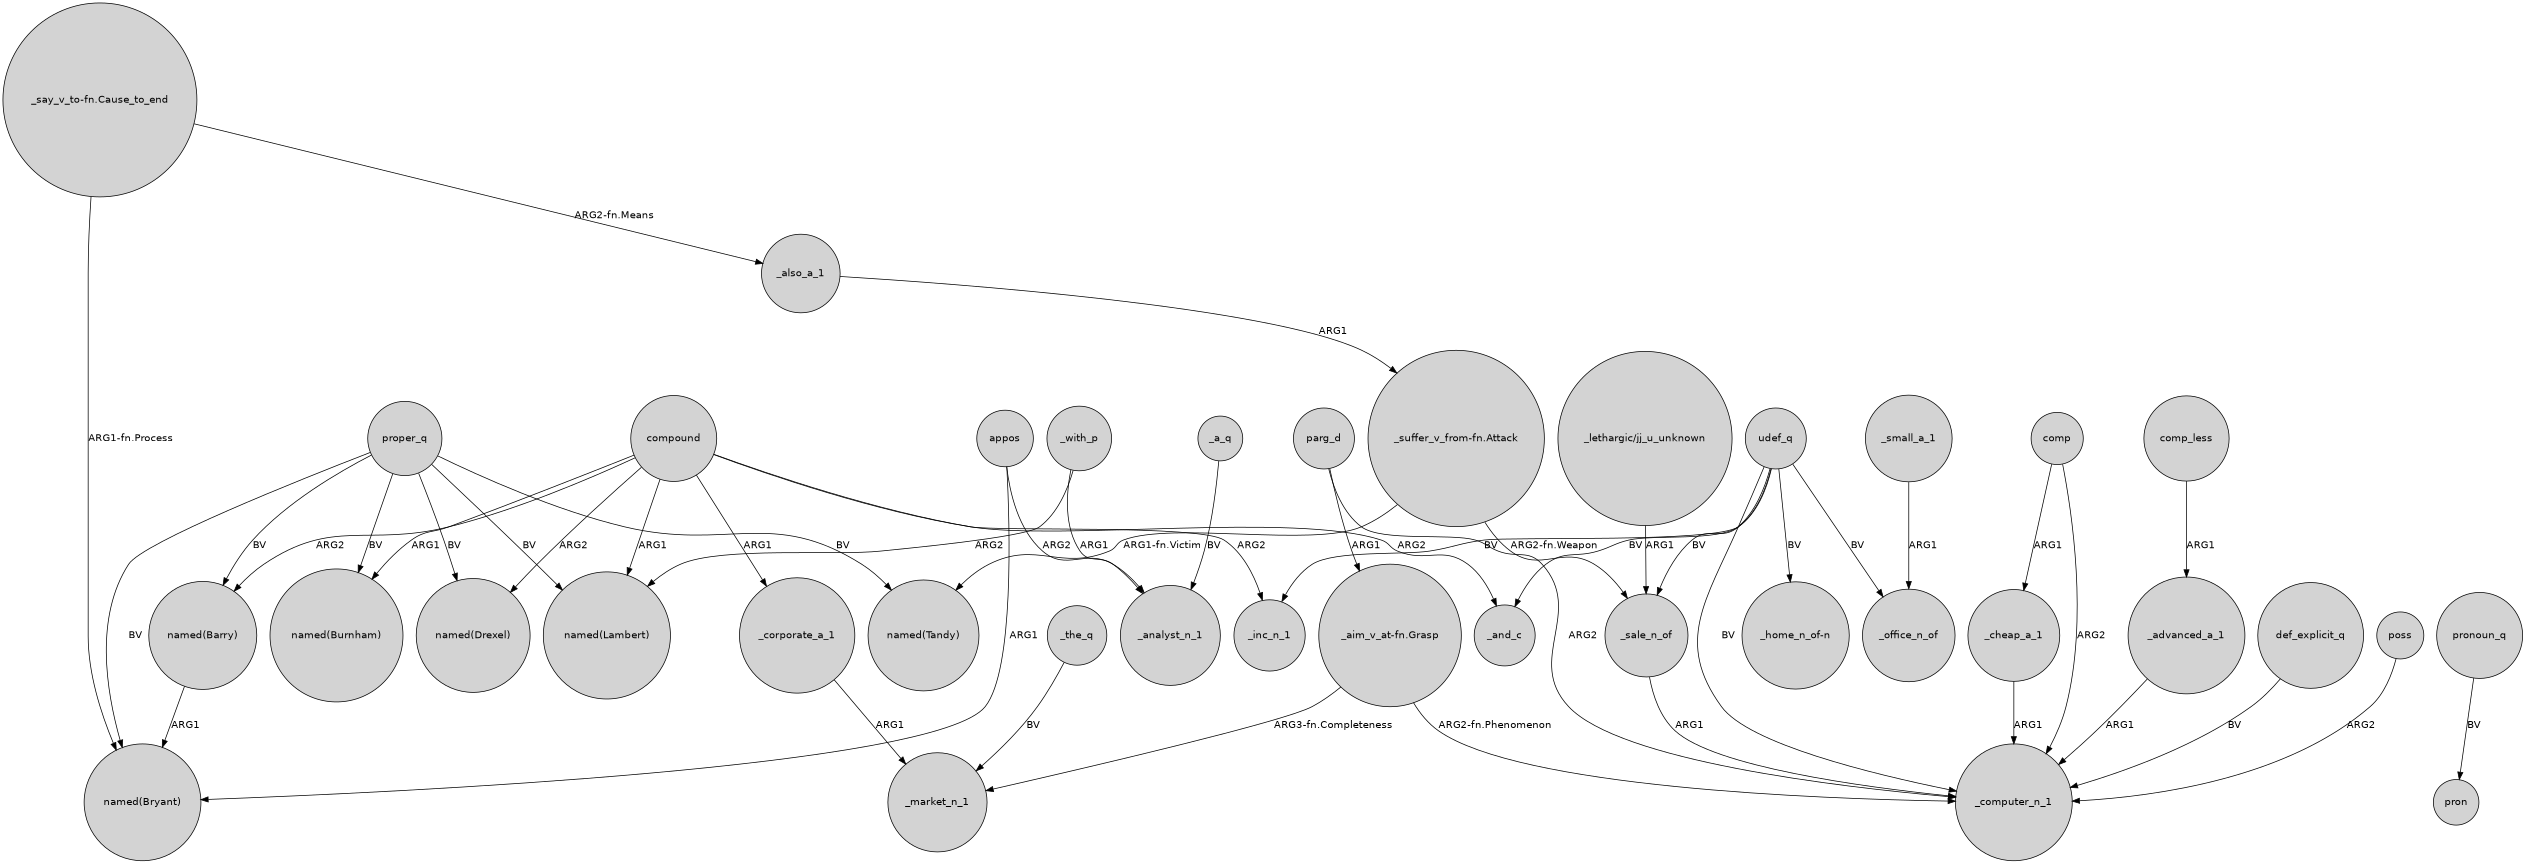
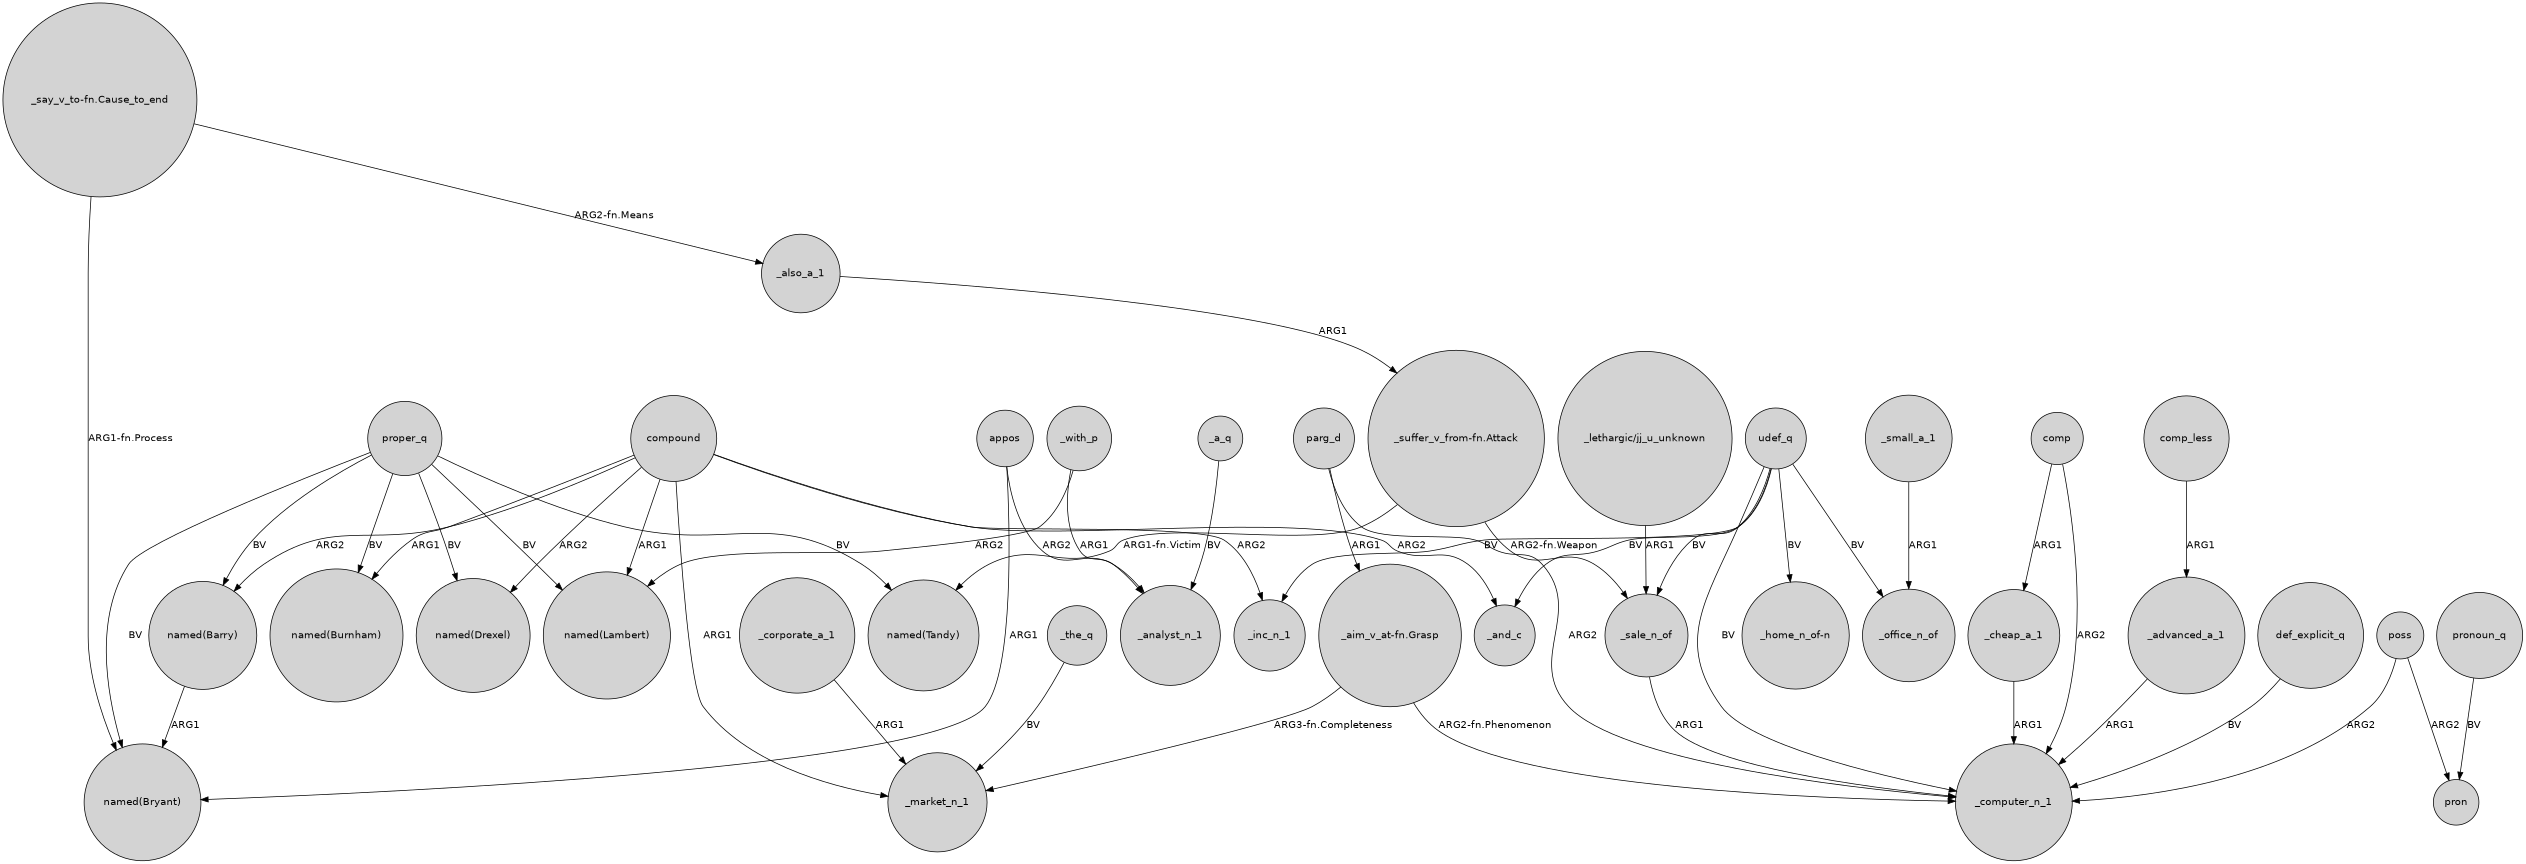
(729, 527) -> (698, 695)
none -> (2427, 716)
